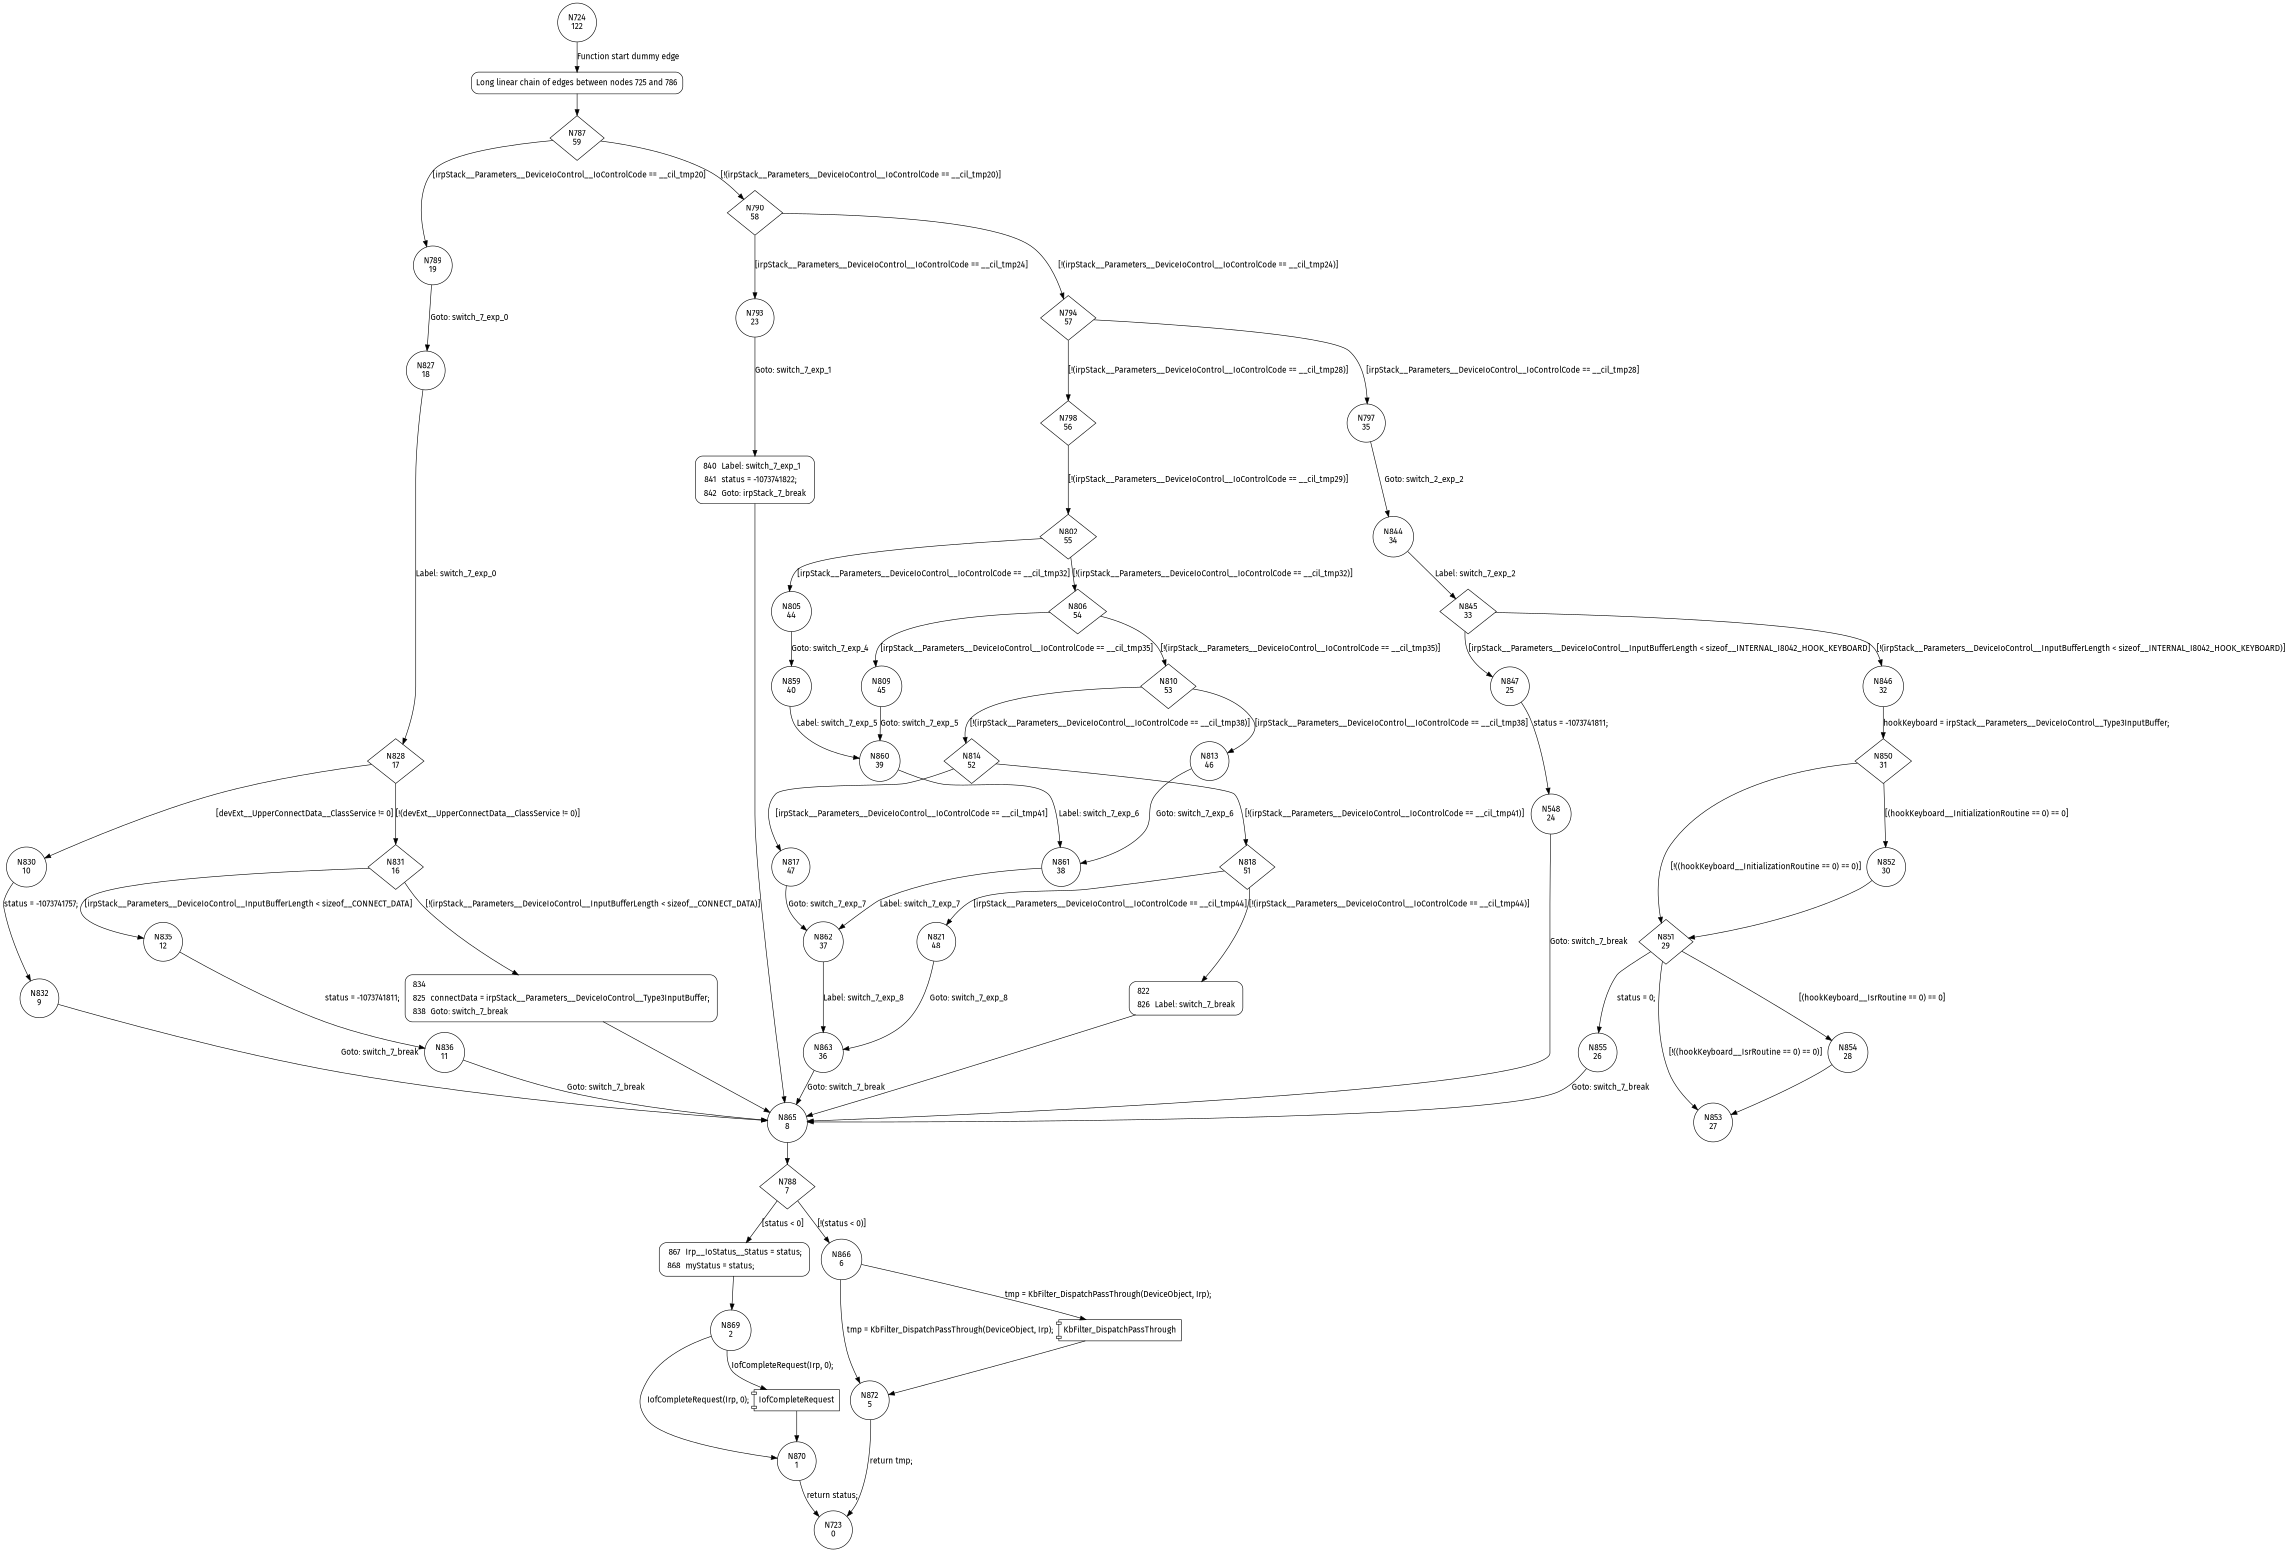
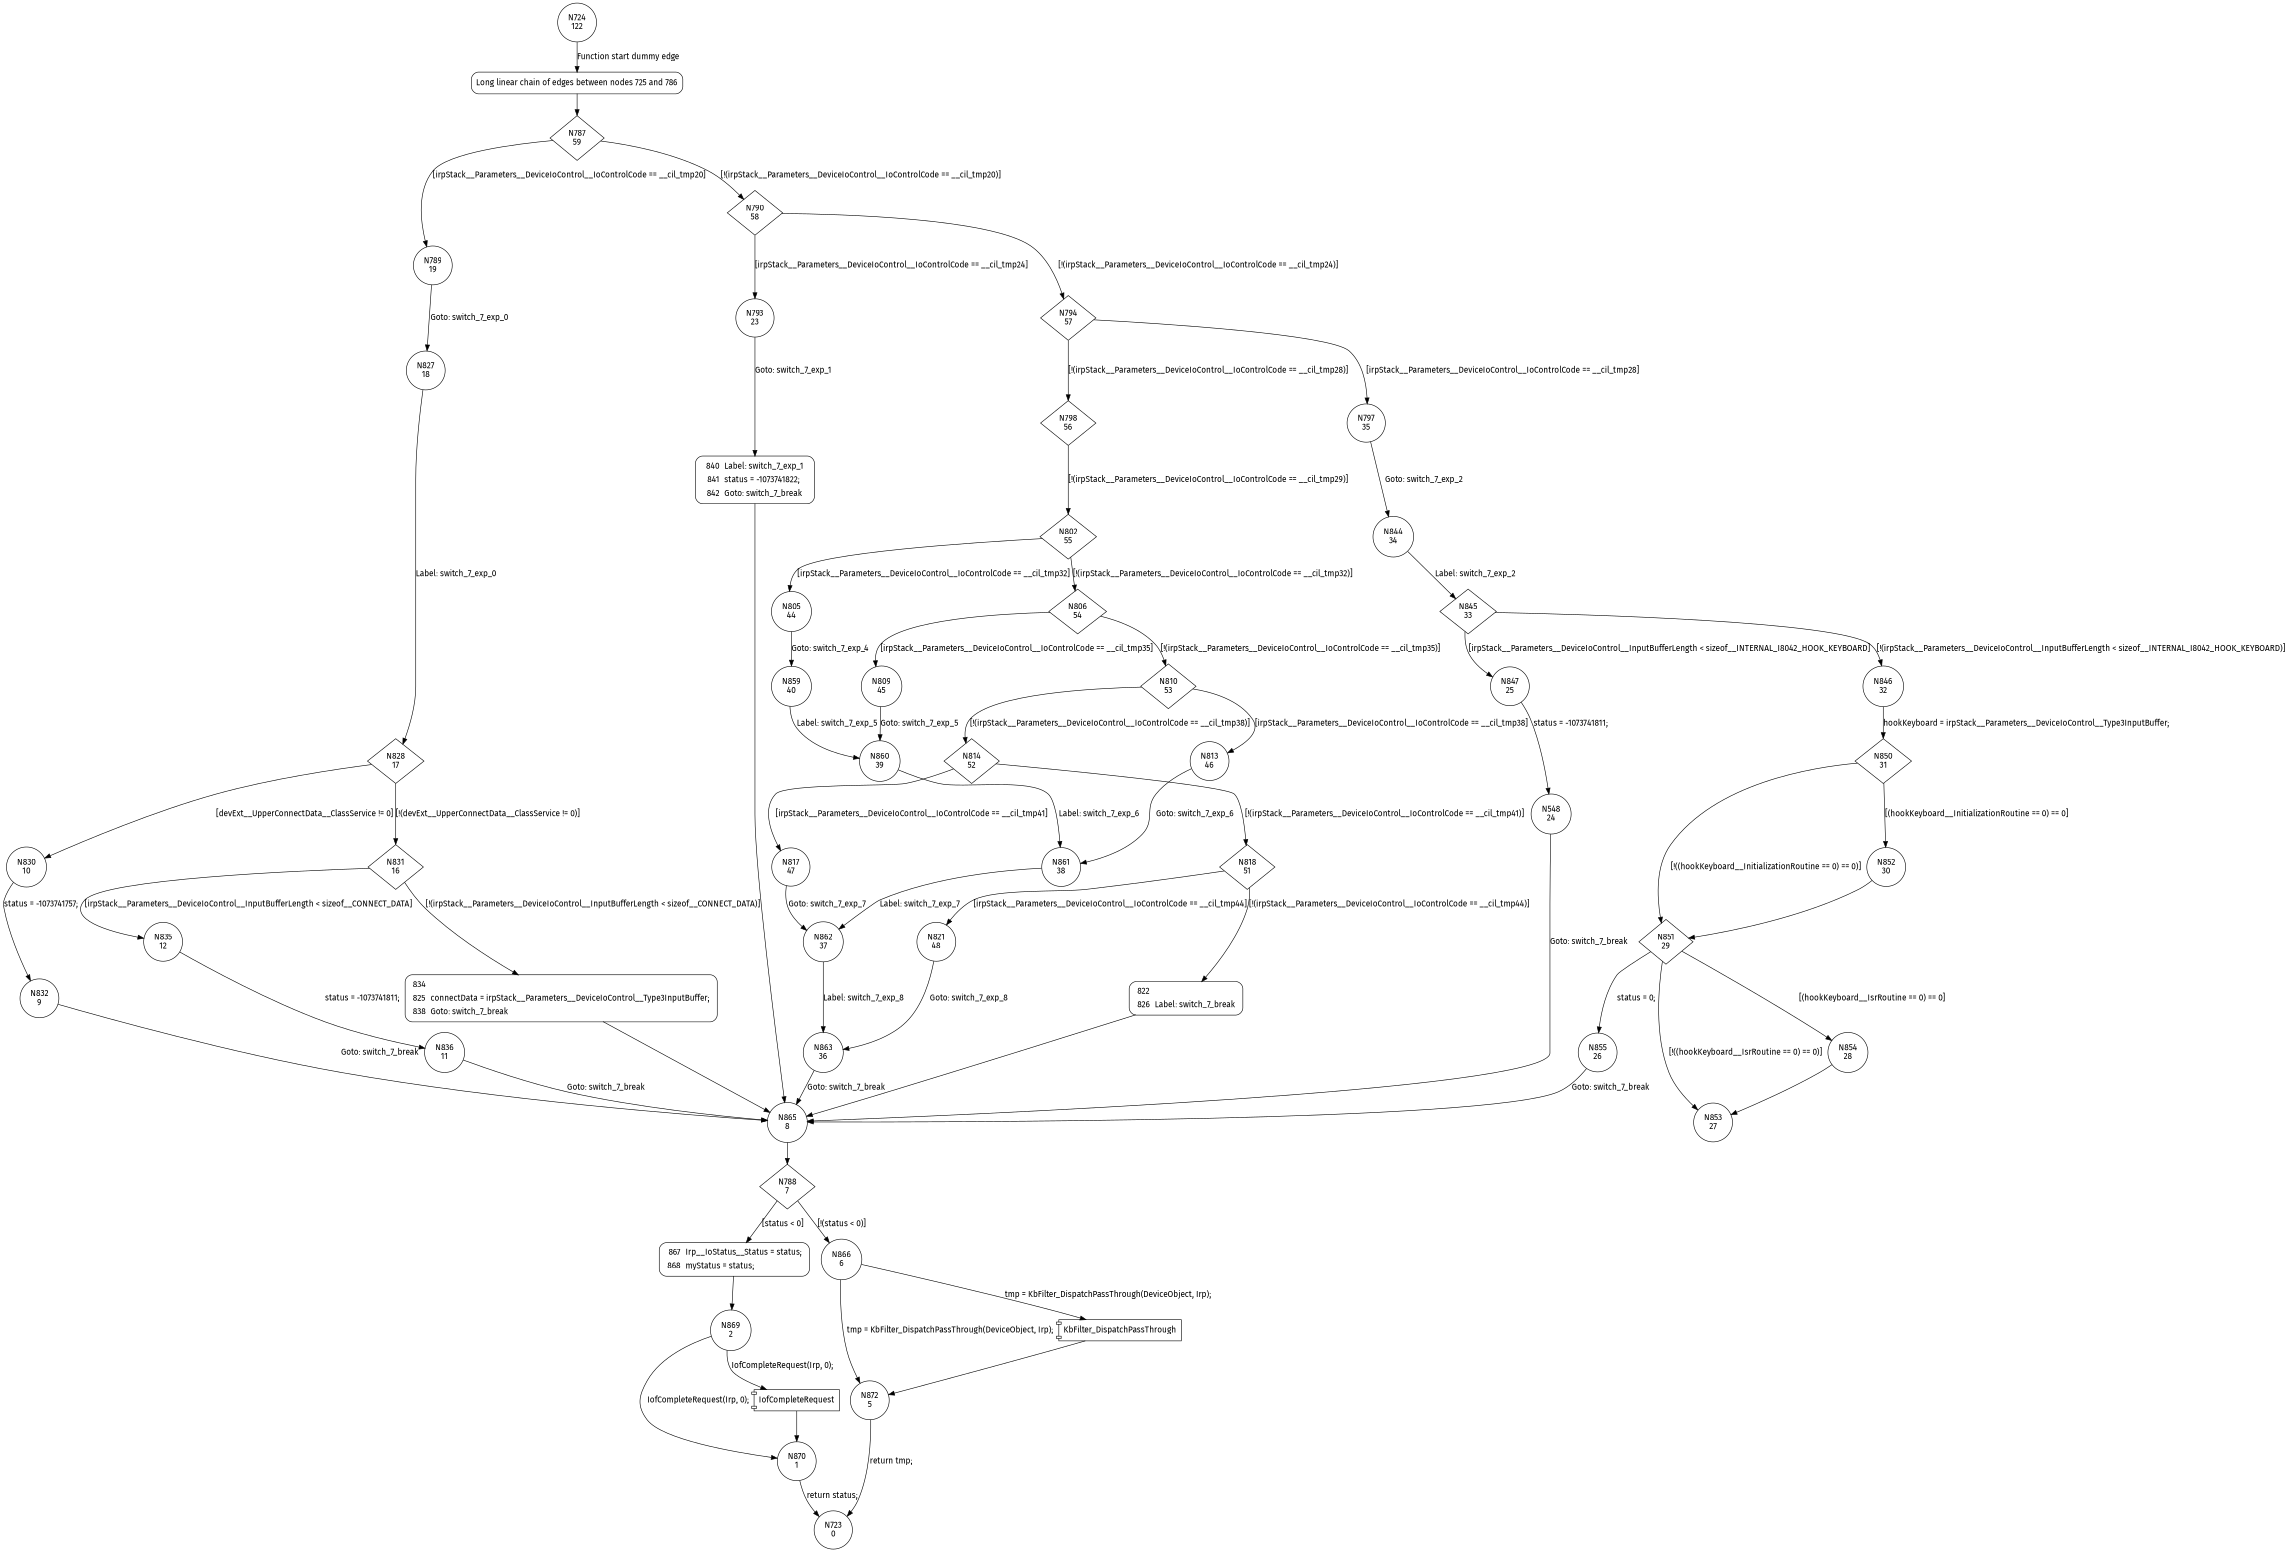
(1424, 480) -> (1424, 480)
(764, 493) -> (763, 493)
